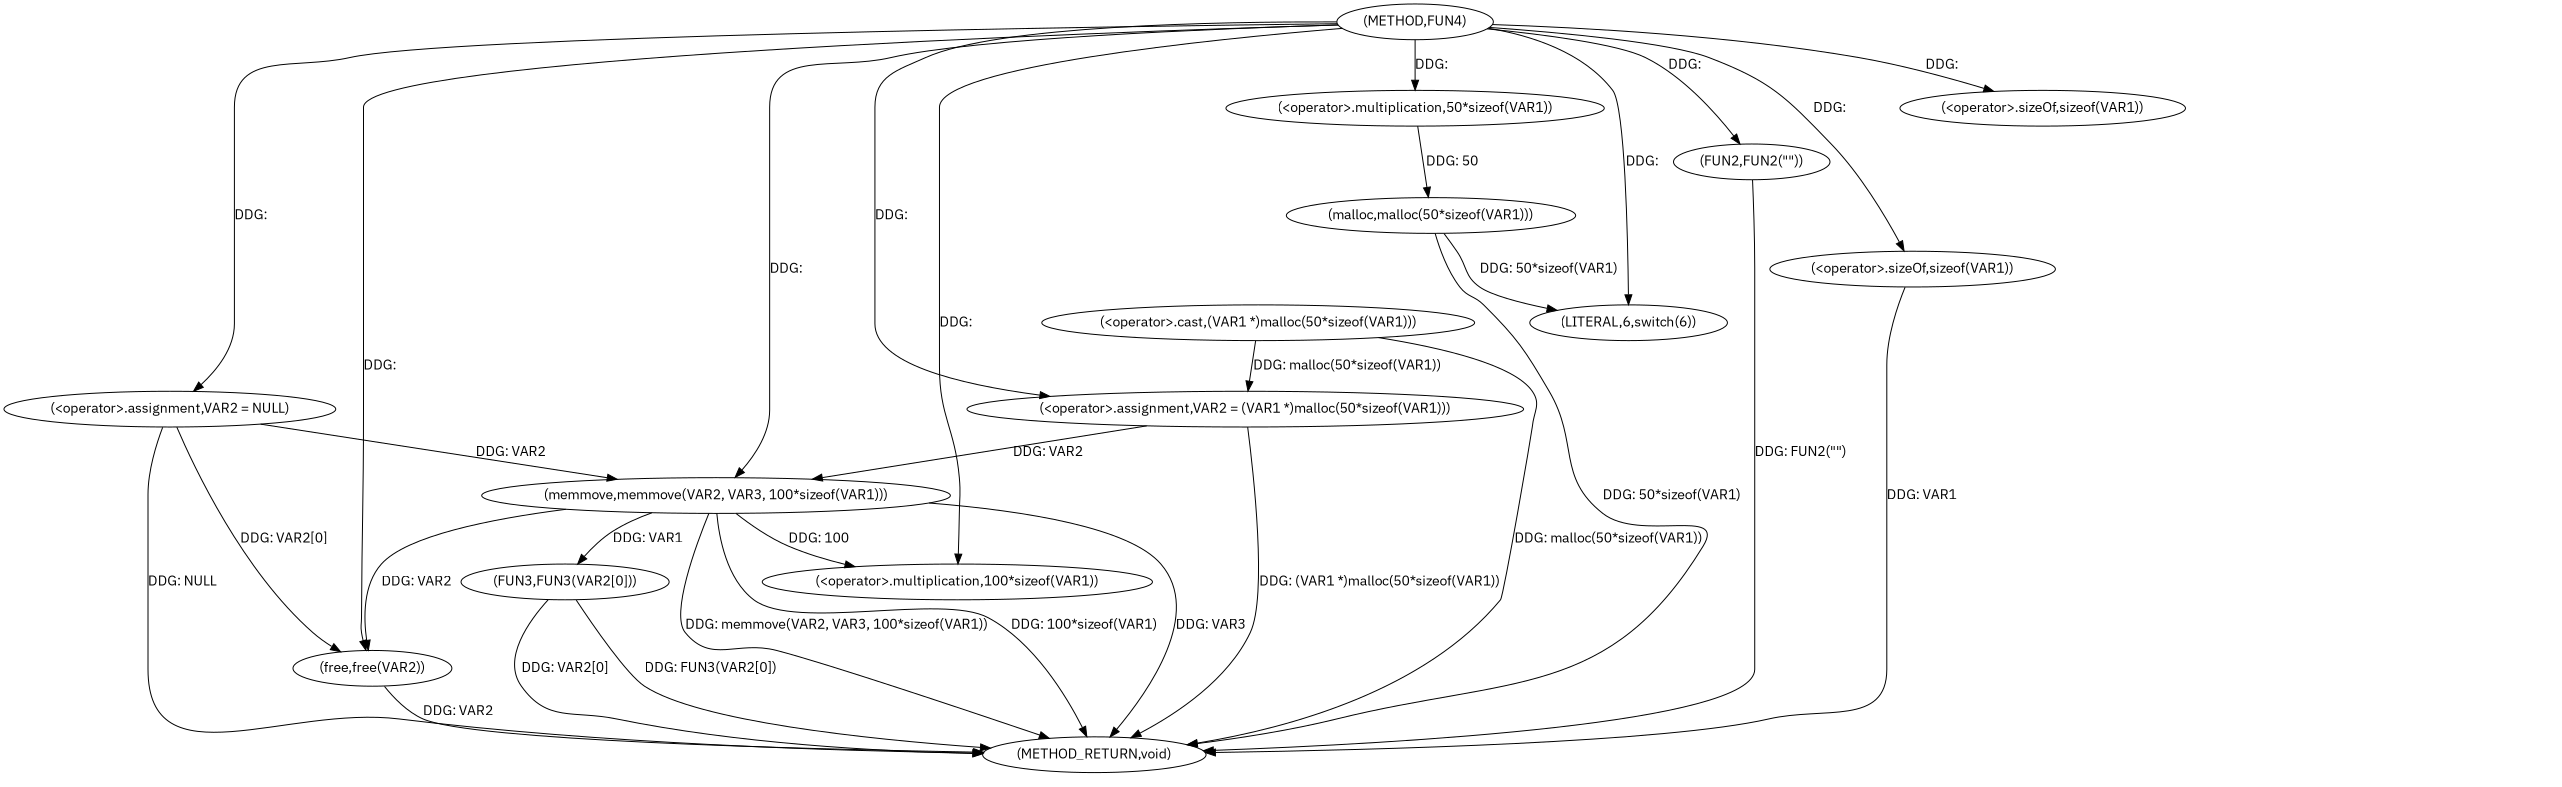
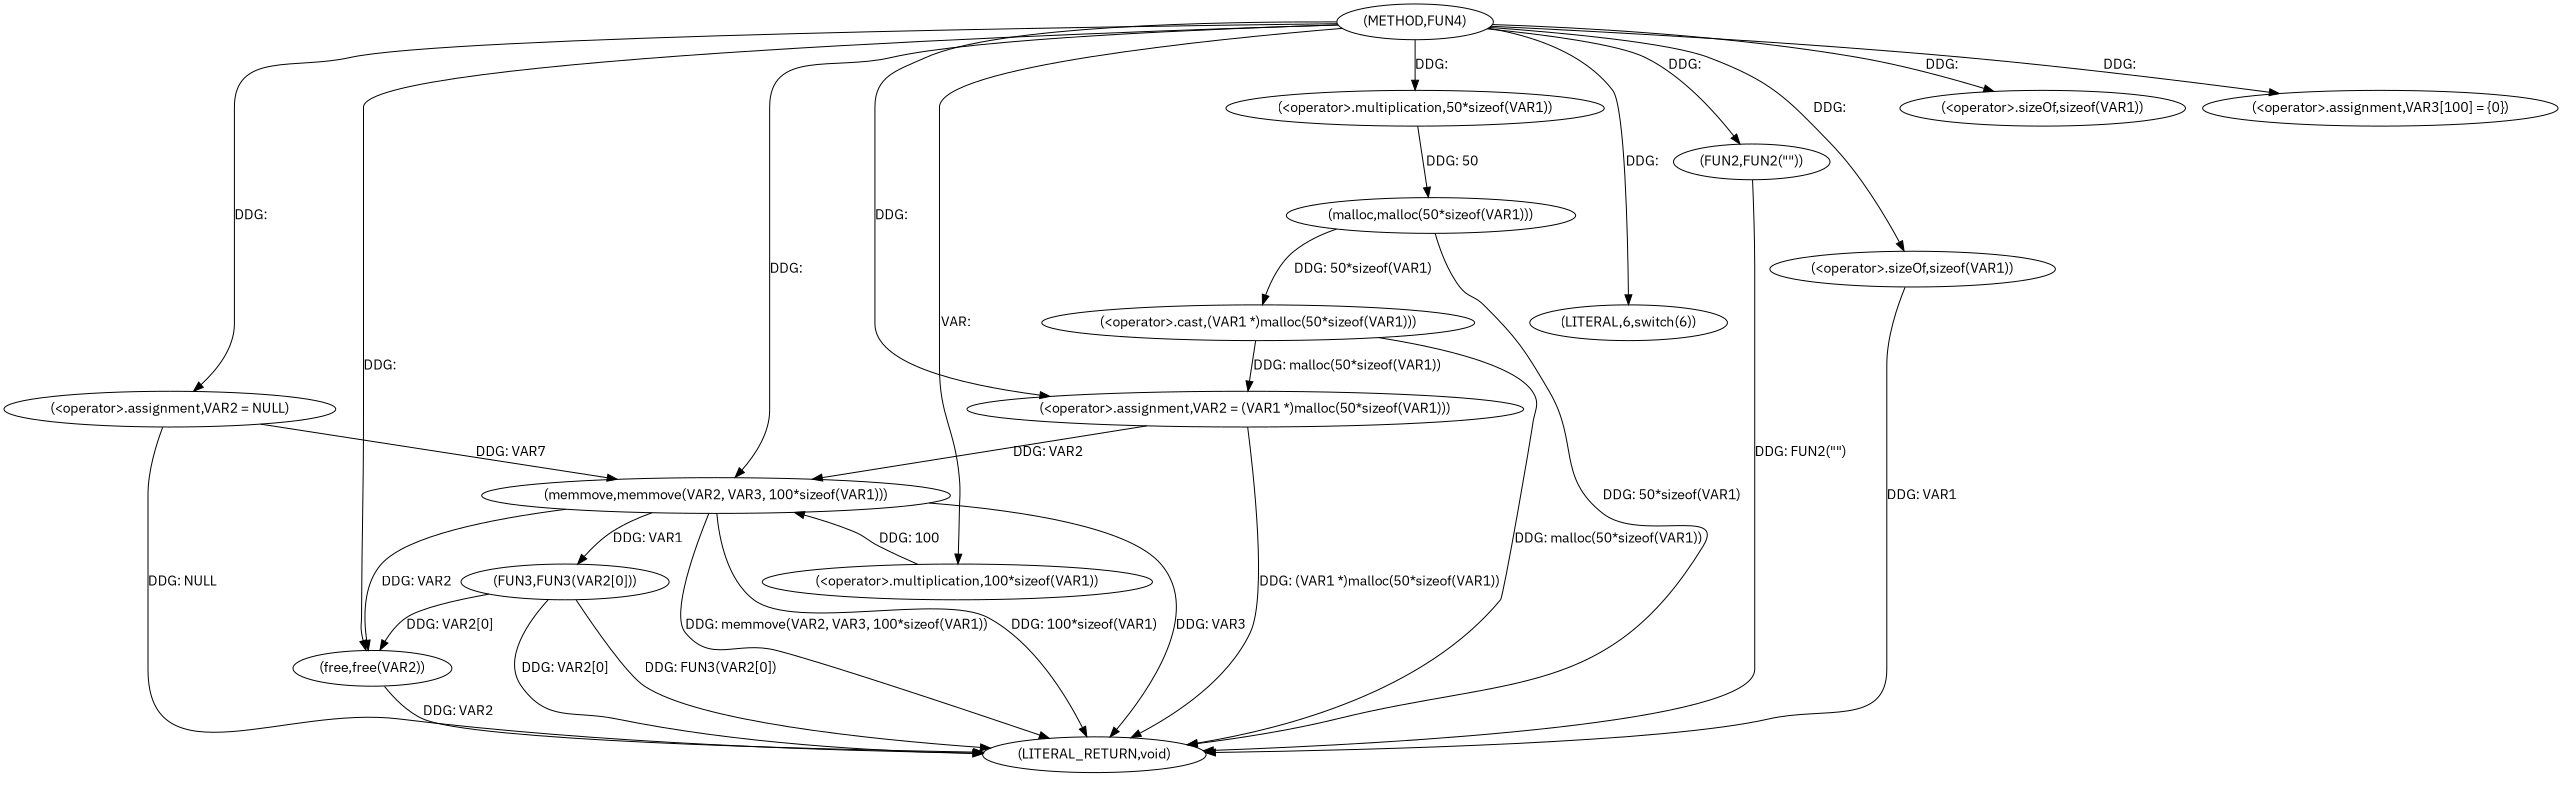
none -> (2380, 108)
(1482, 289) -> (1292, 253)
(958, 323) -> (958, 323)
(511, 452) -> (511, 452)
(787, 546) -> (863, 536)
(241, 547) -> (431, 607)
(1094, 755) -> (1094, 755)
